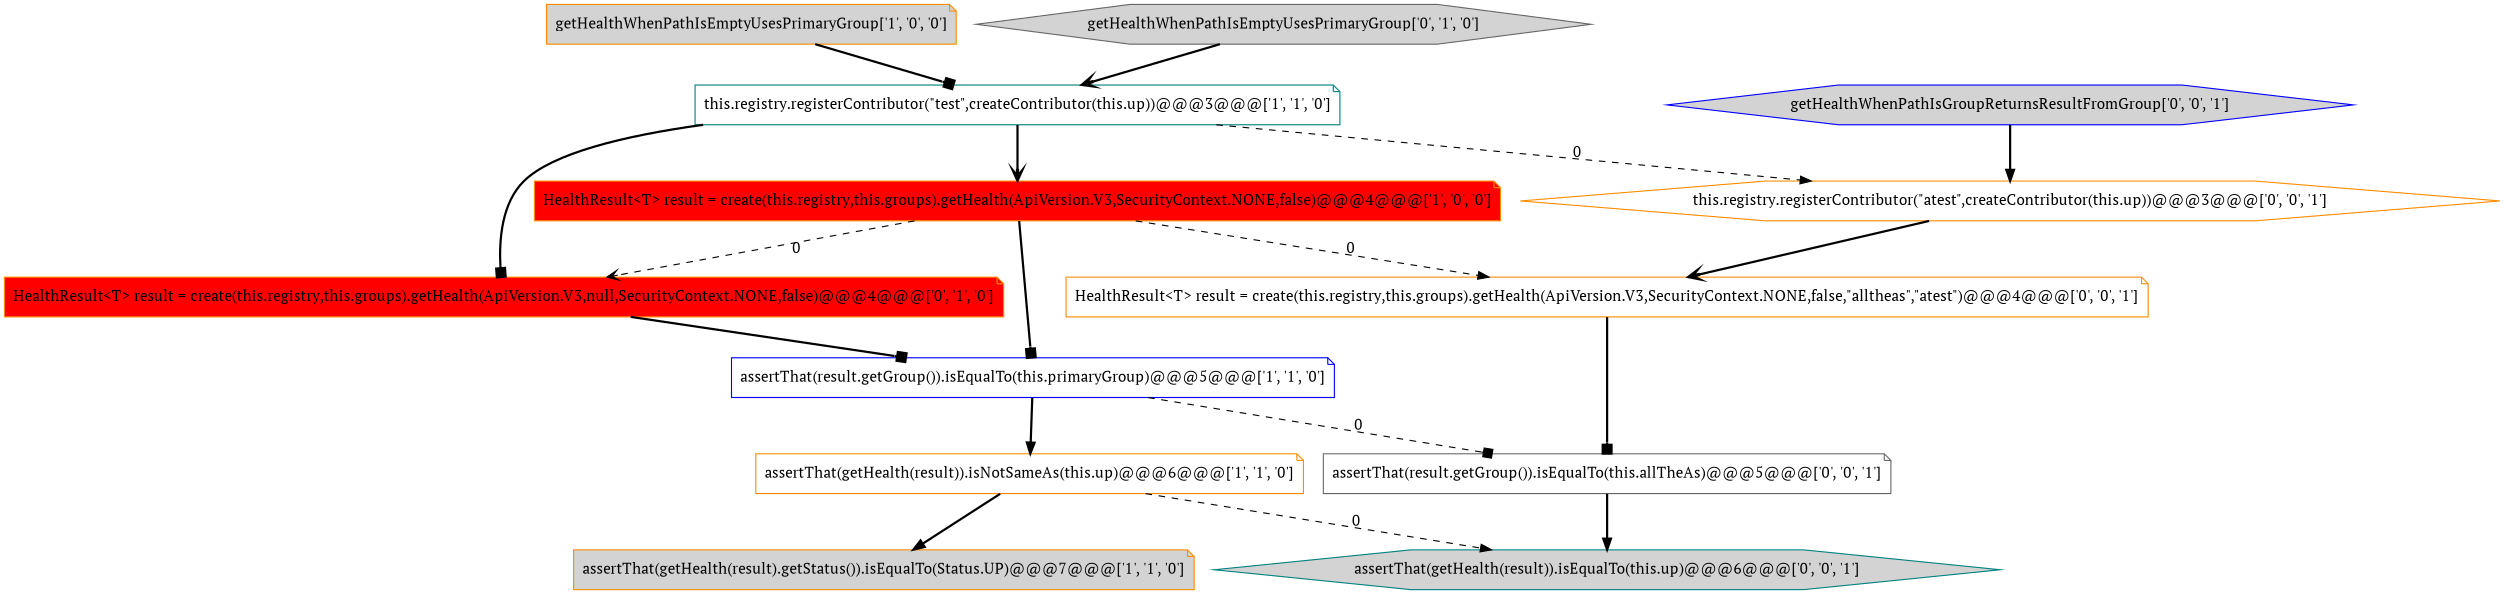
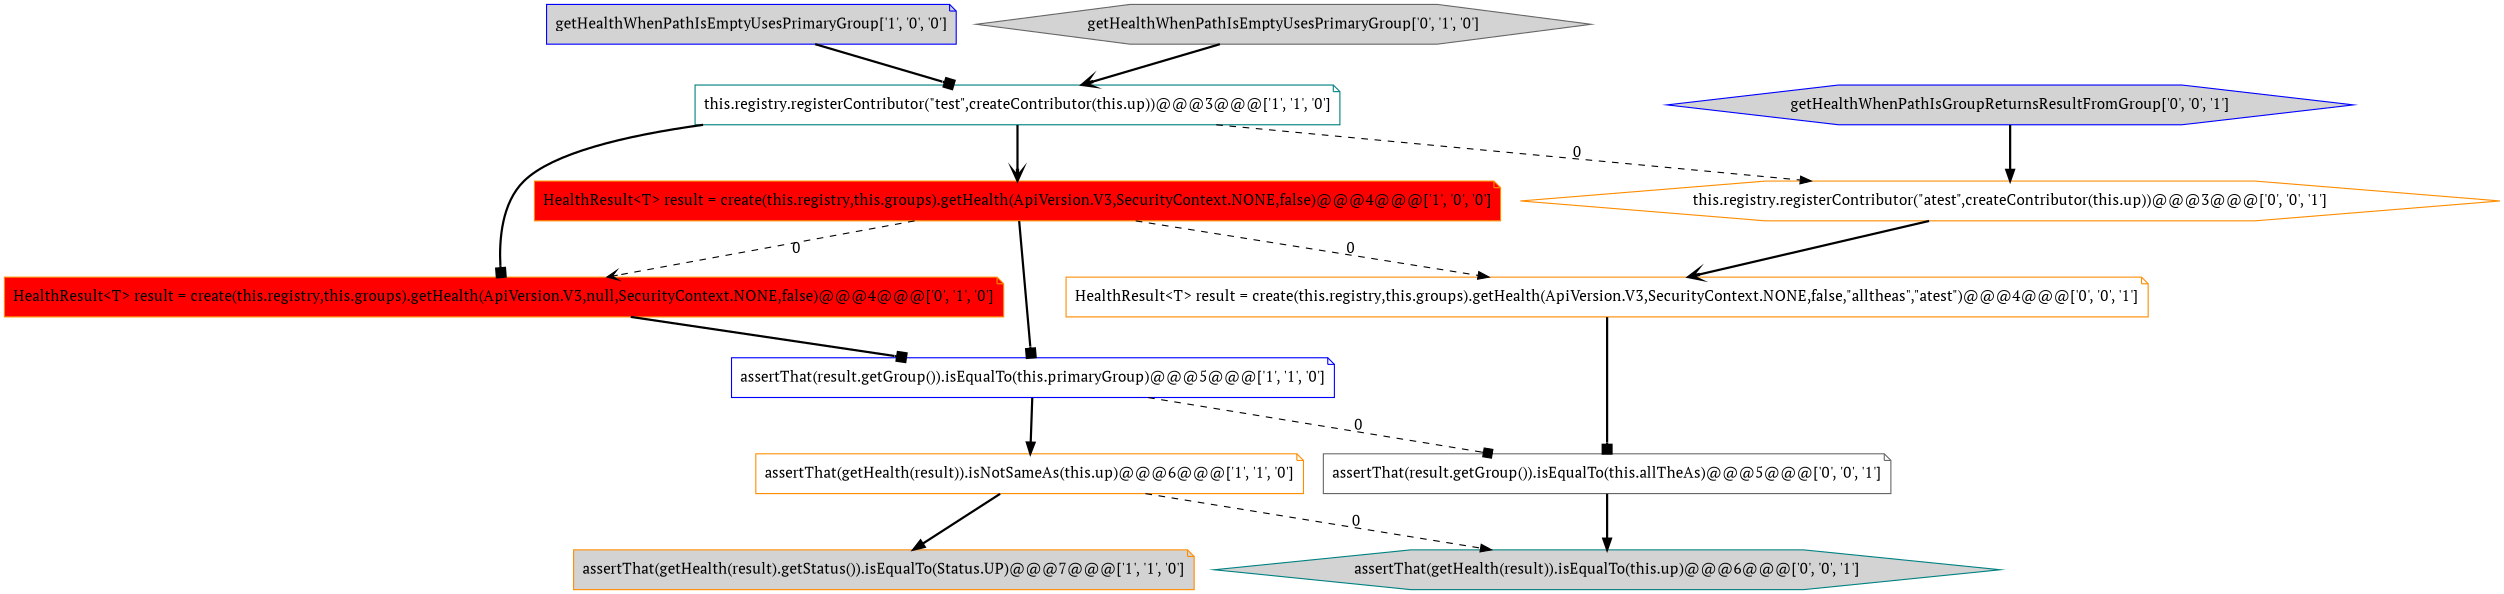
(751, 24) -> (751, 24)
